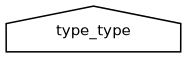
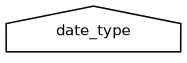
(93, 31) -> (93, 31)
